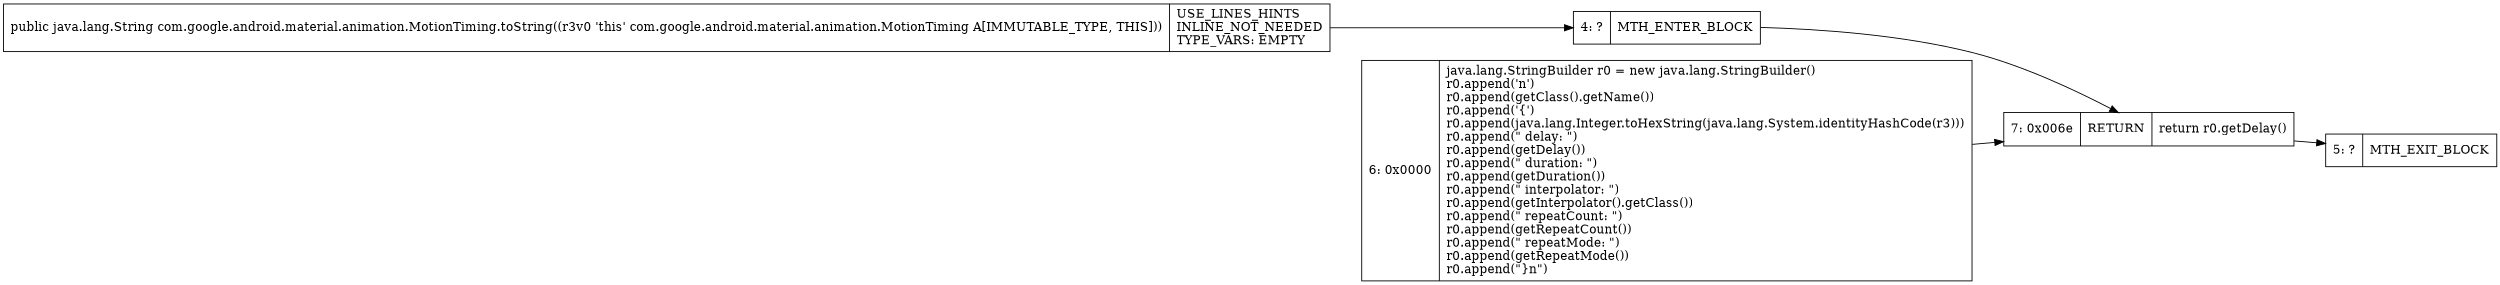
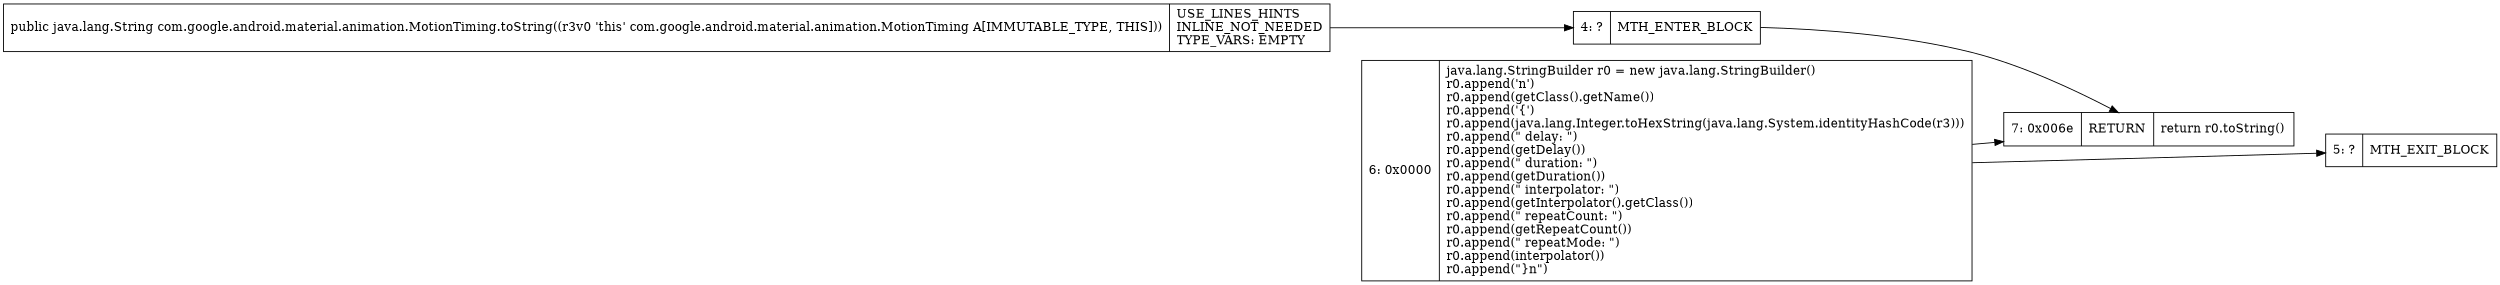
(2223, 129) -> (2223, 129)
(2305, 142) -> (2144, 158)
(1538, 256) -> (1526, 256)
